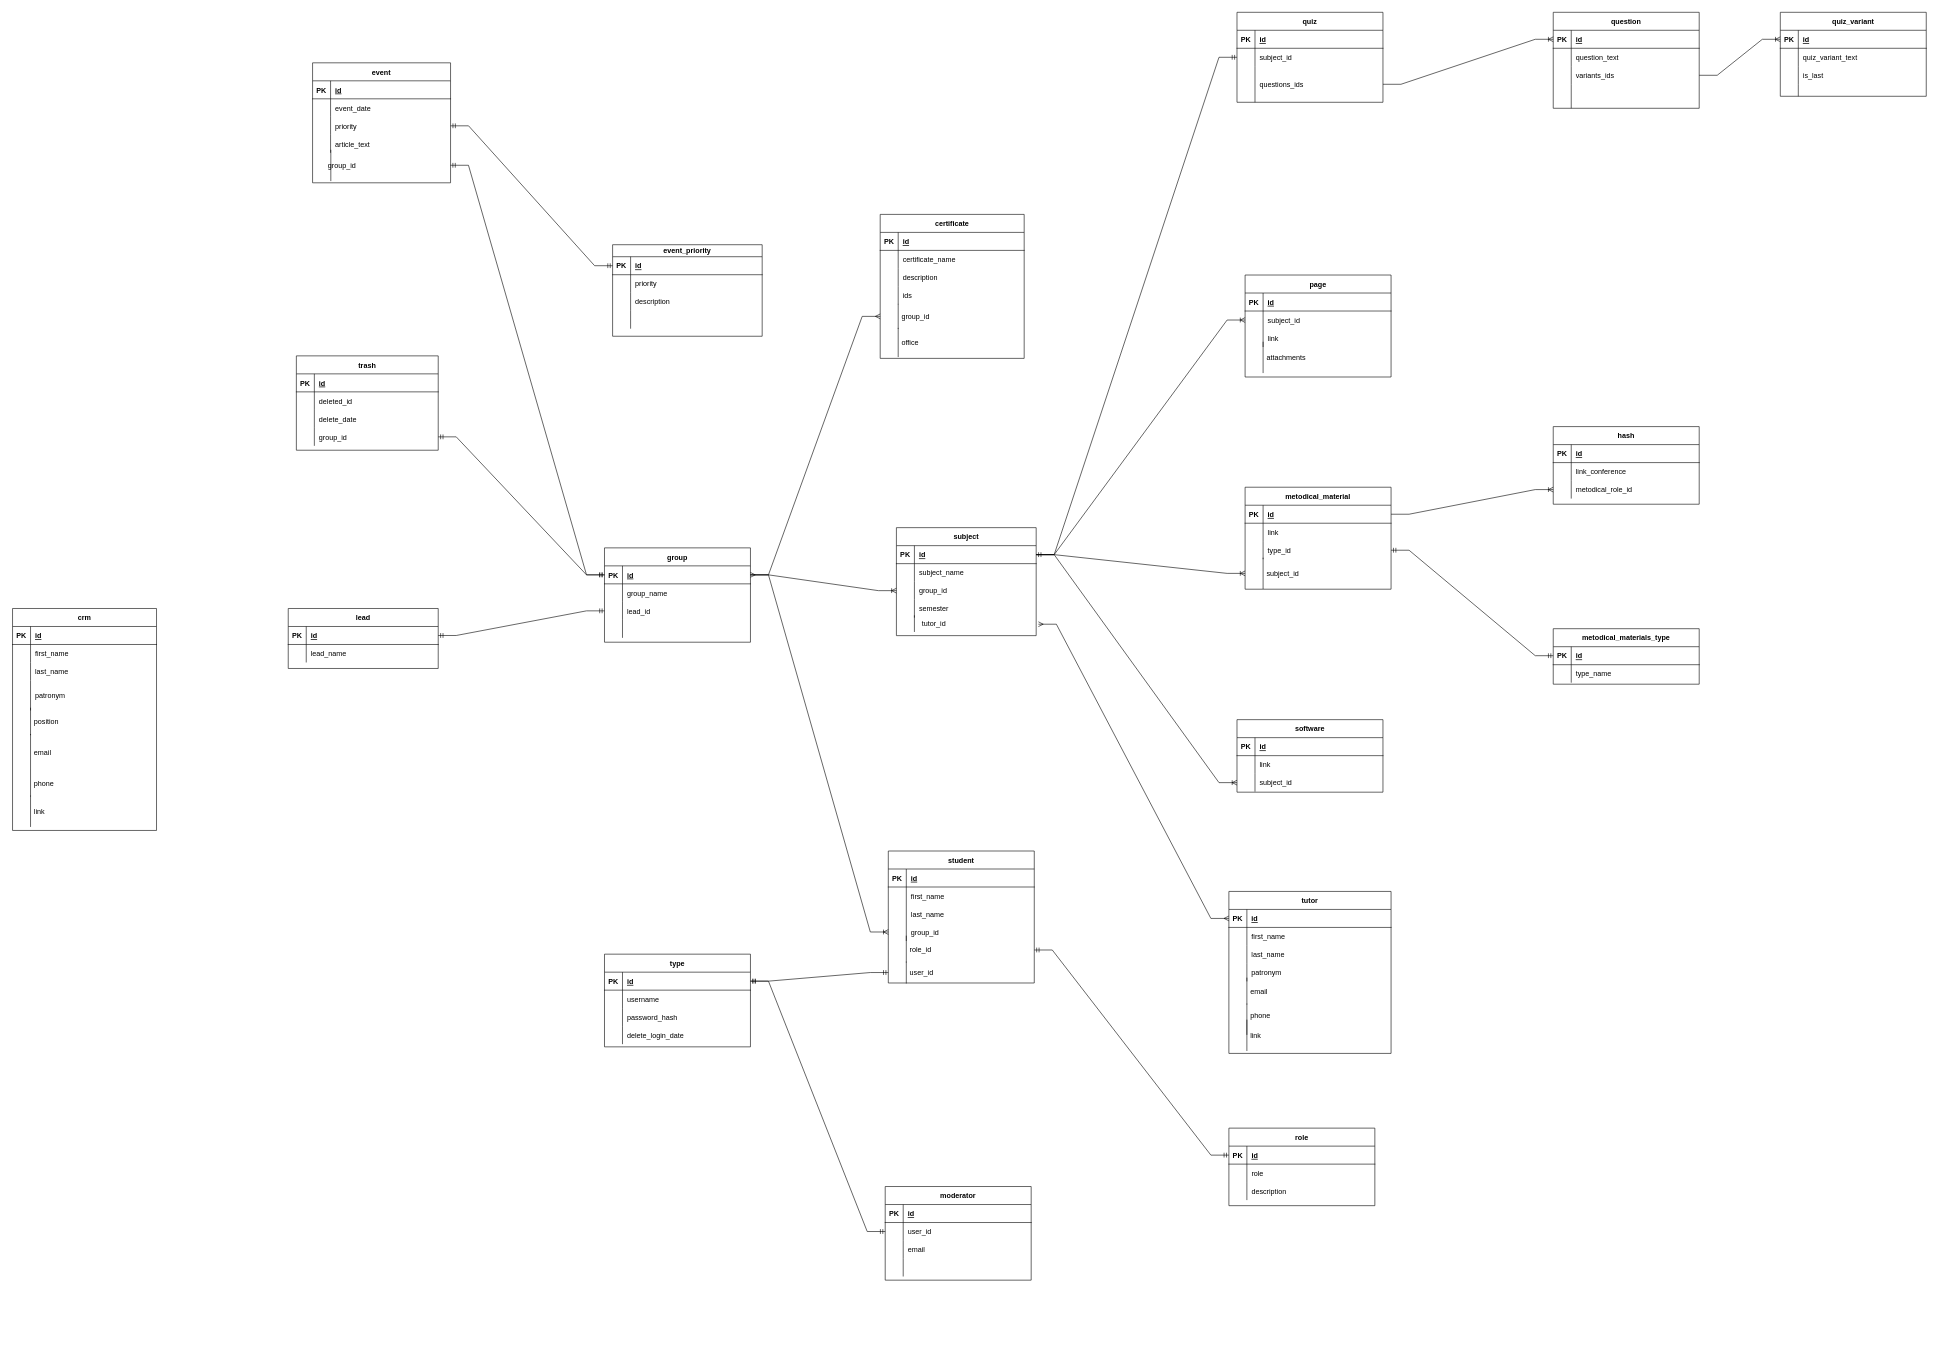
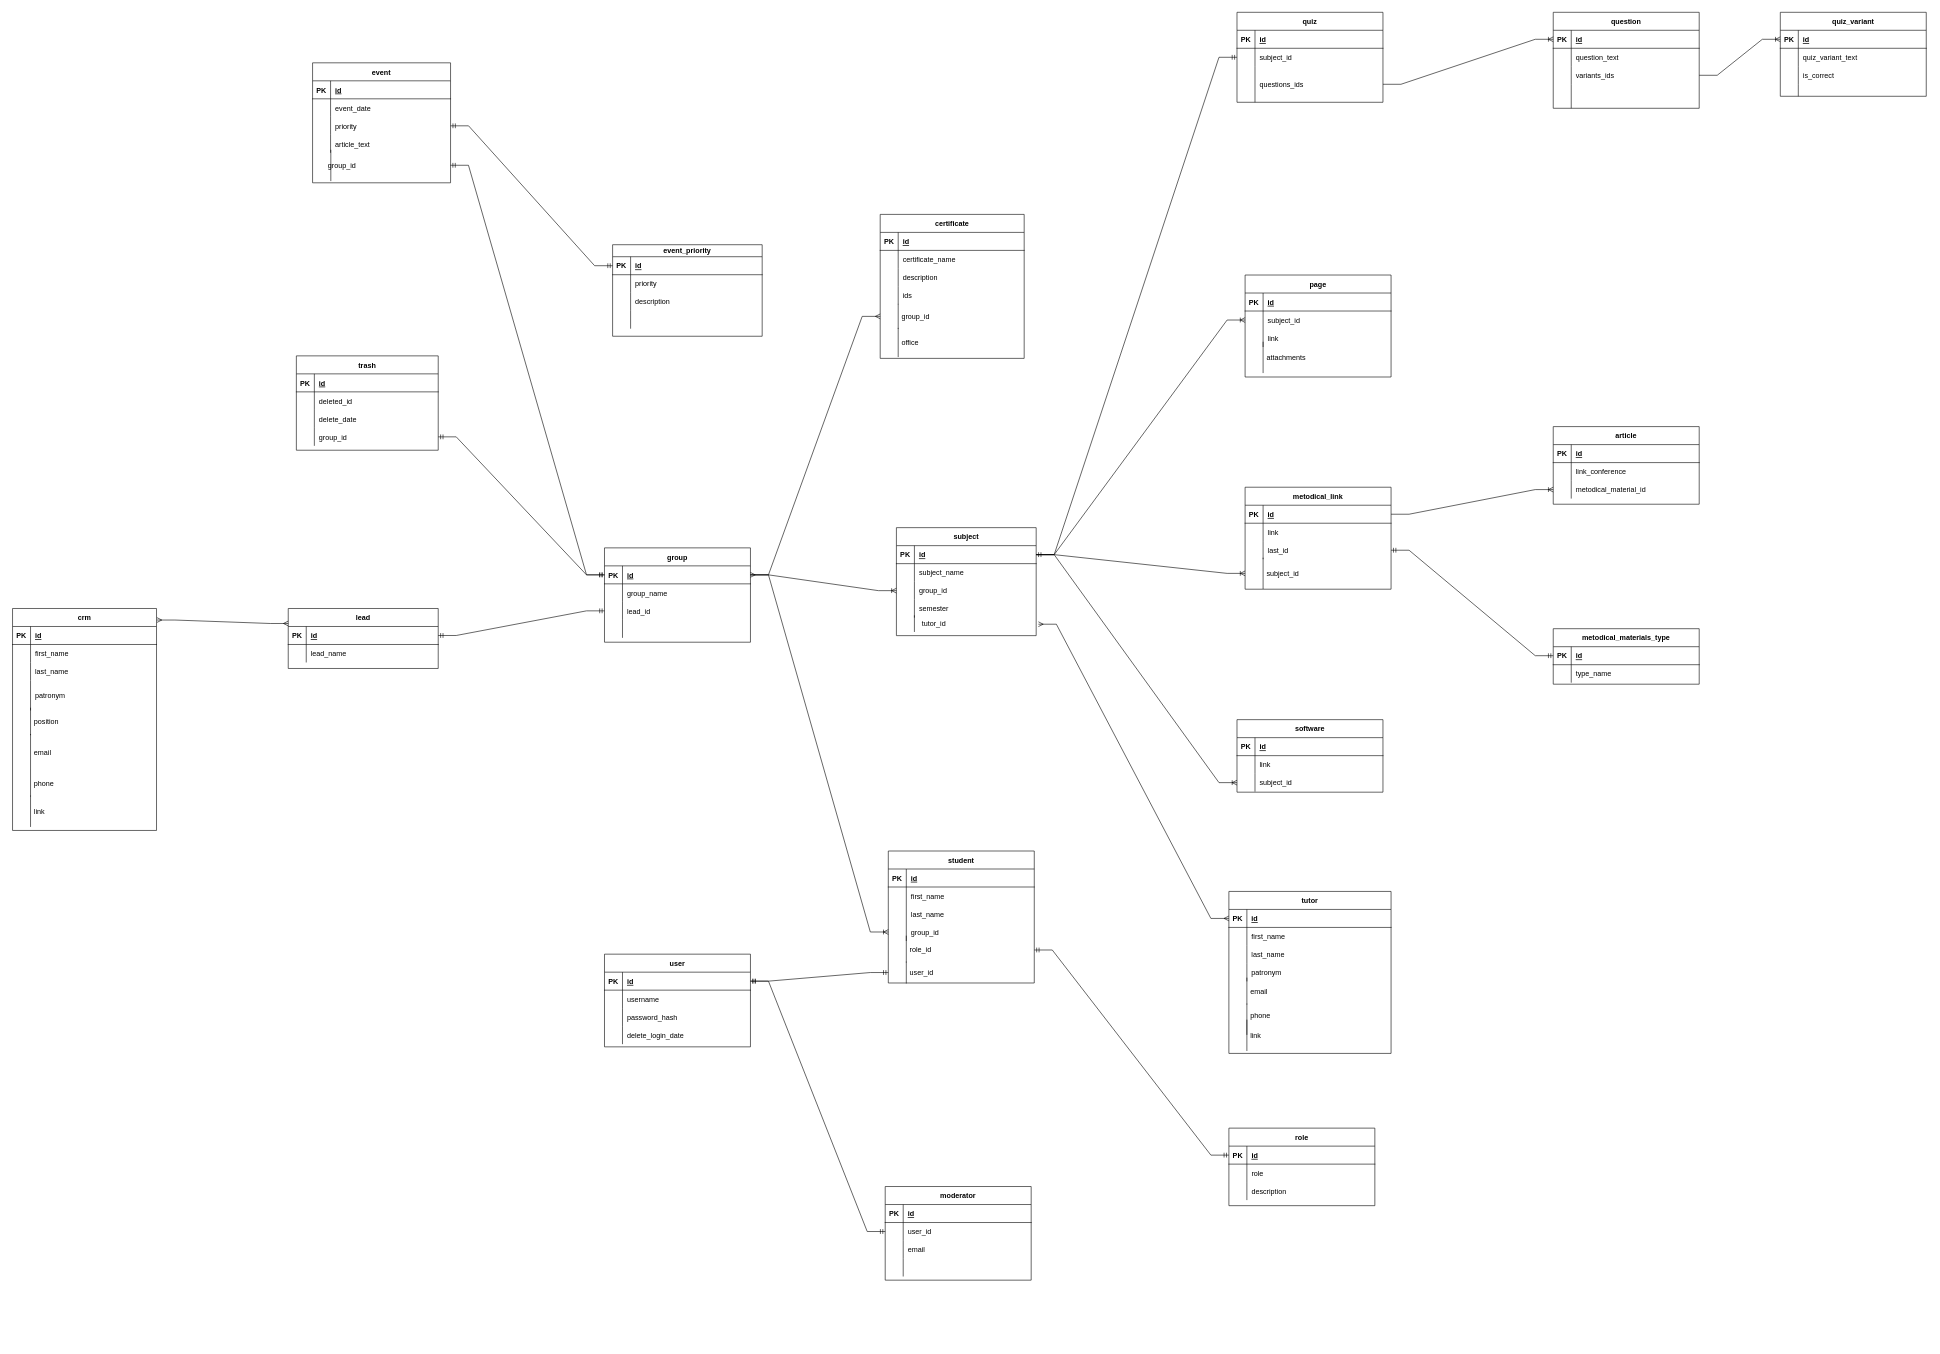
(1815, 76) -> (1822, 76)
(1626, 436) -> (1626, 436)
(1606, 490) -> (1613, 490)
(1318, 497) -> (1318, 497)
(1281, 551) -> (1280, 551)
none -> (260, 623)
(677, 964) -> (677, 964)
